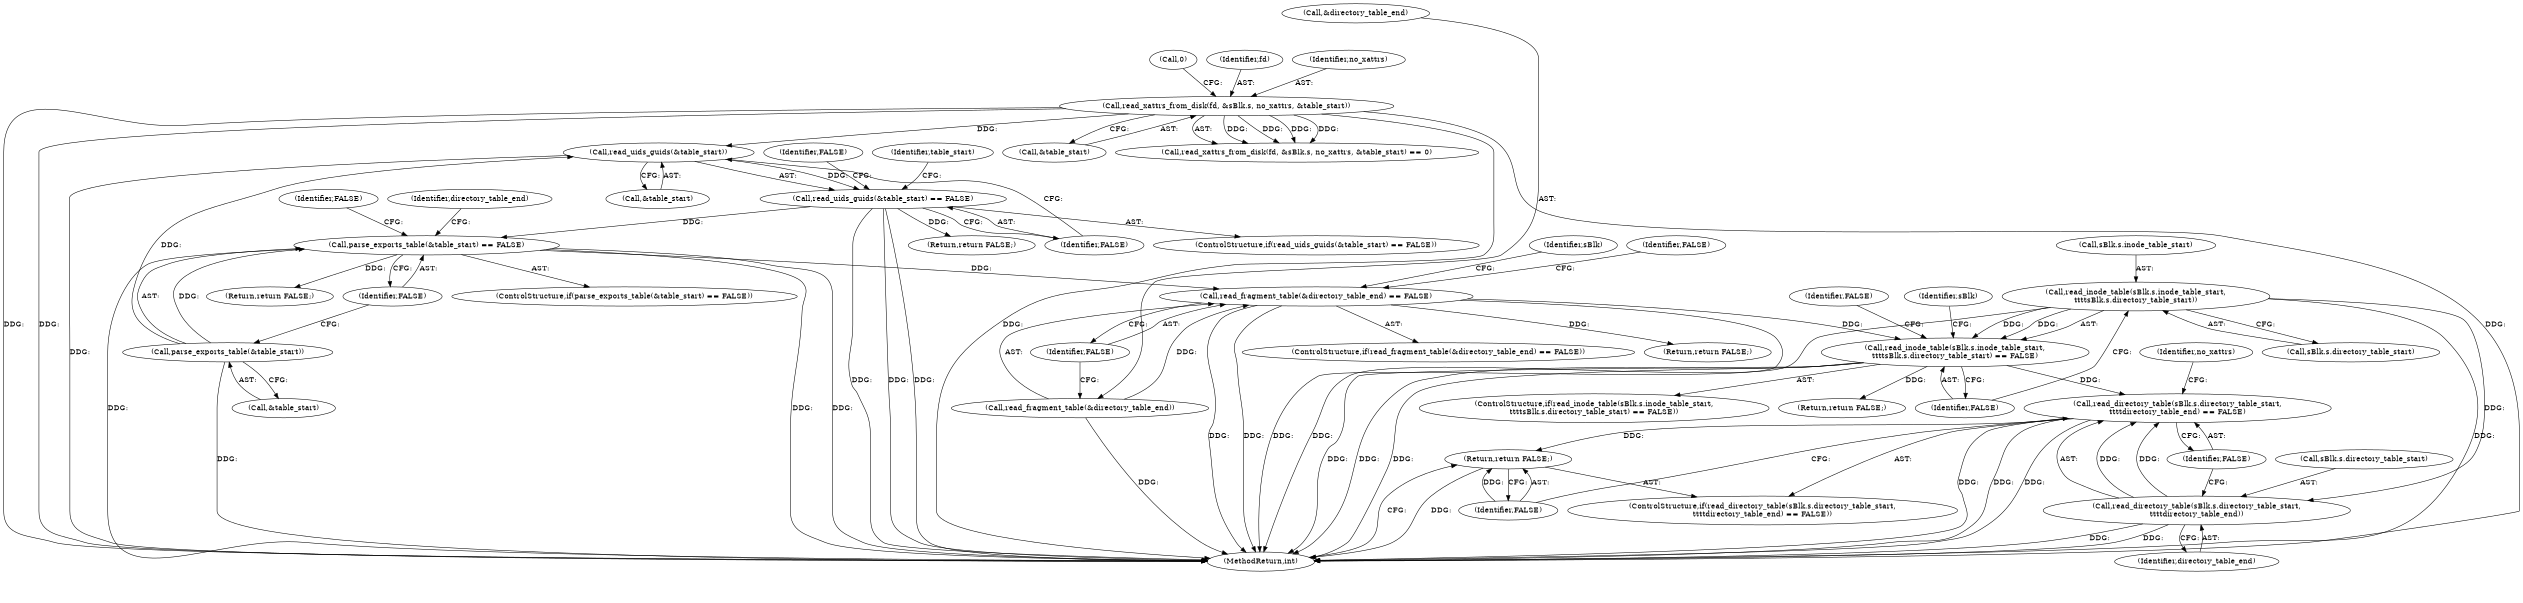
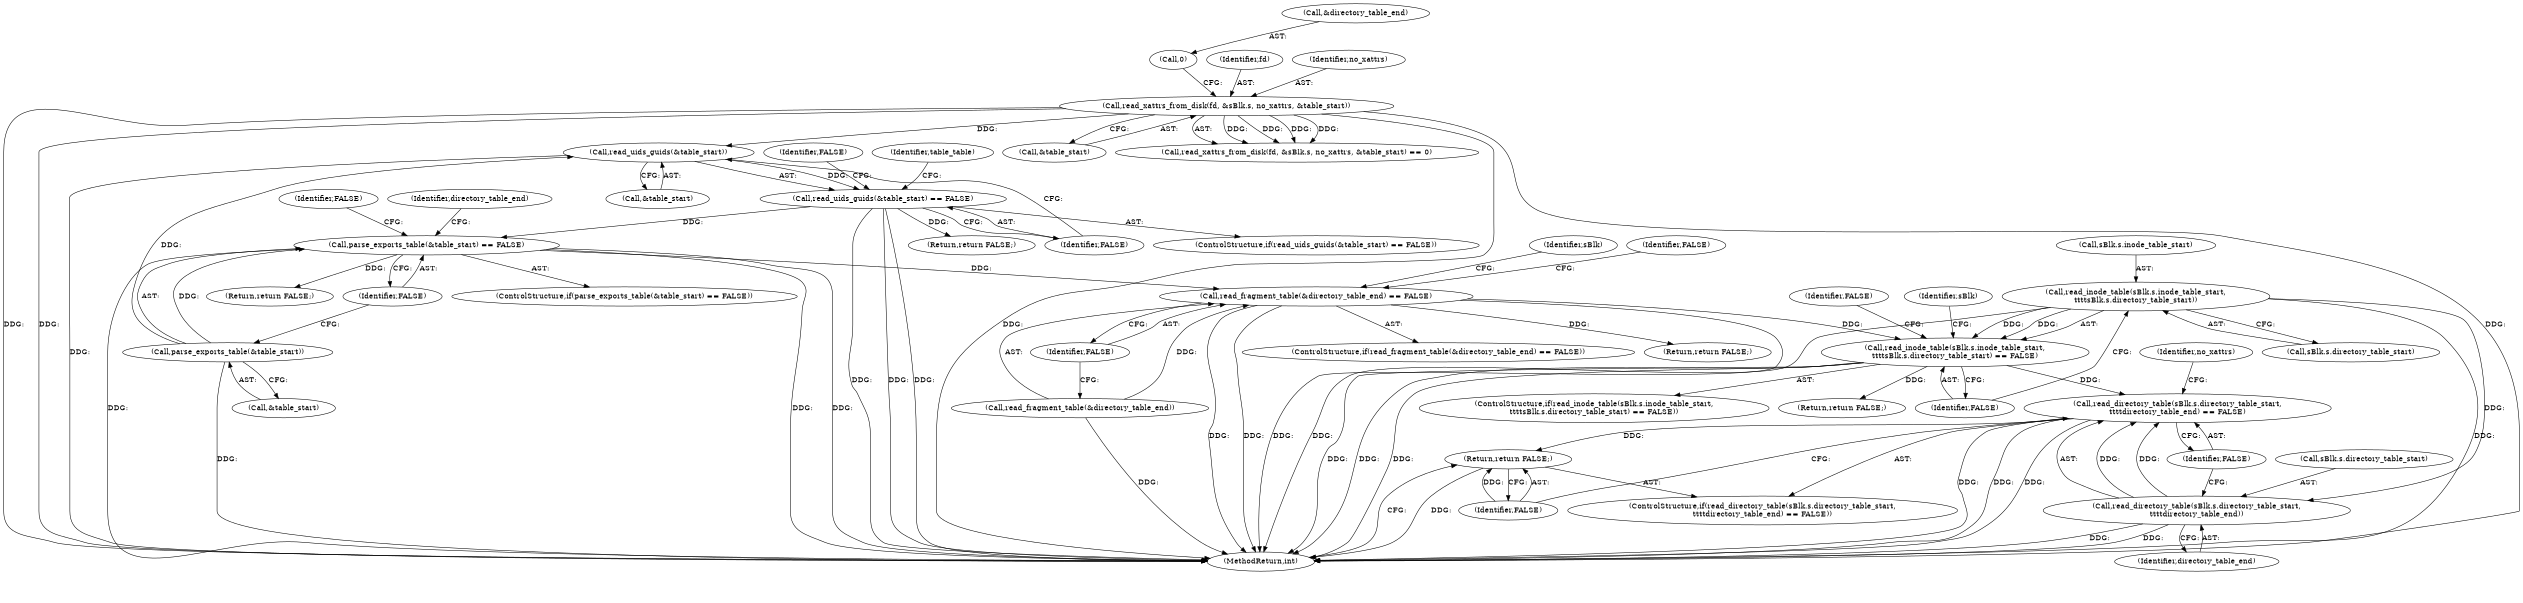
(933, 153) -> (933, 153)
(1390, 265) -> (1258, 36)
